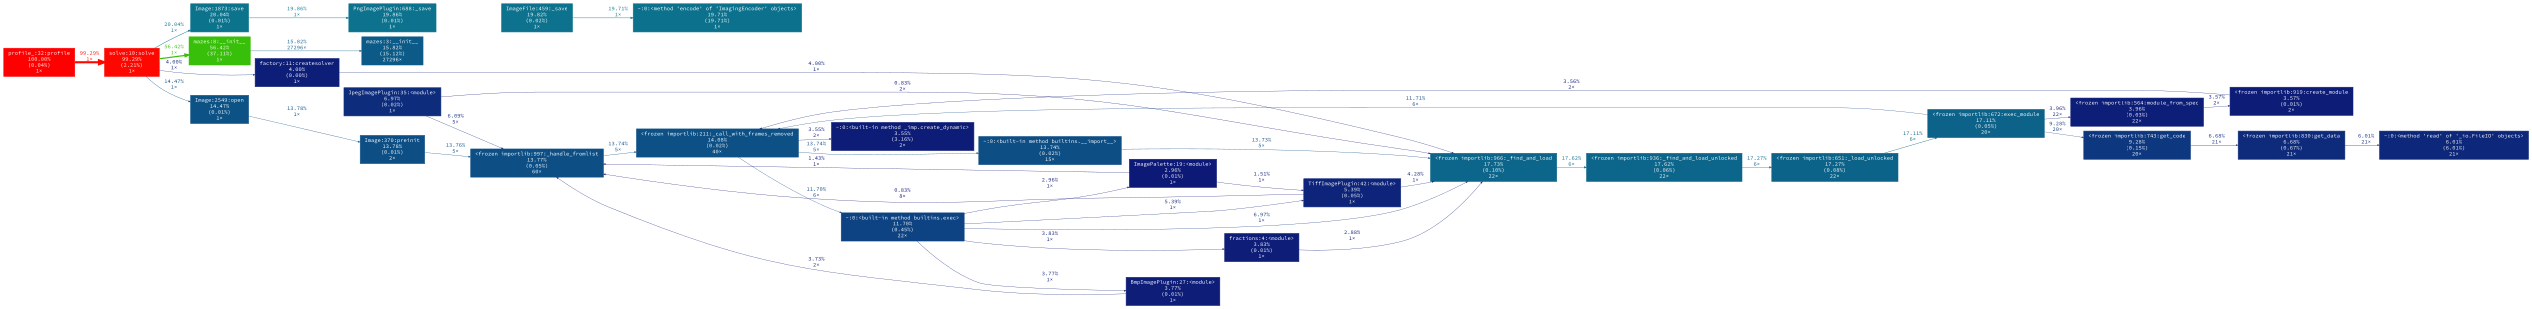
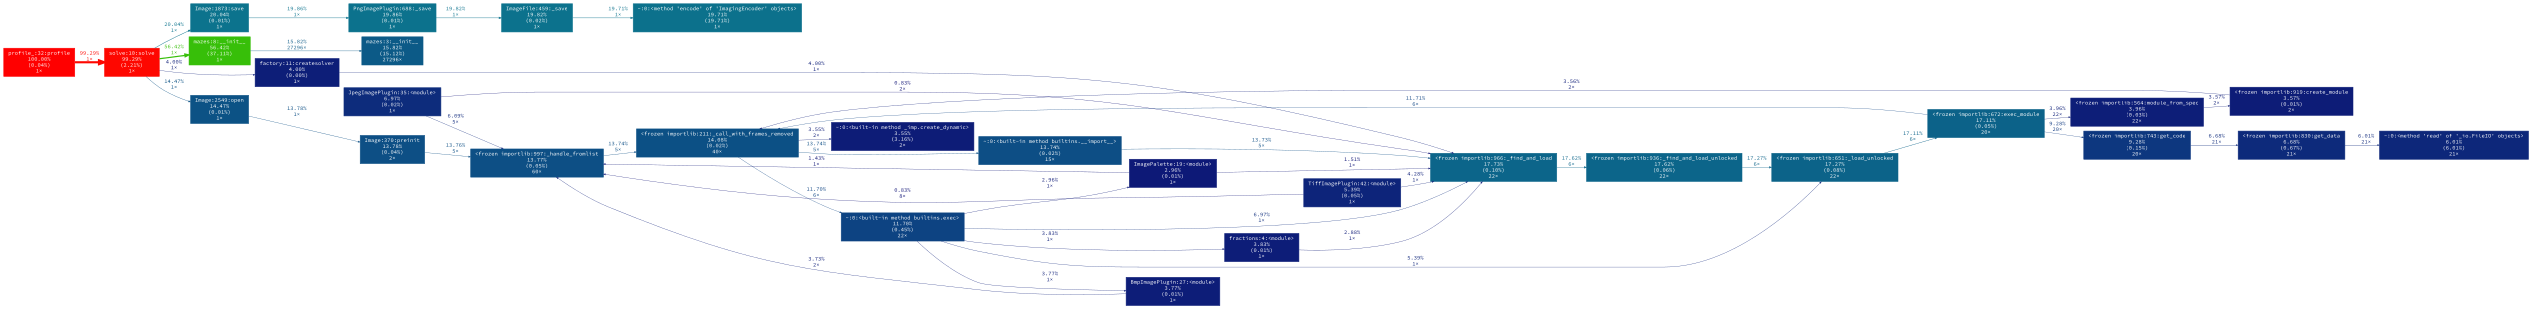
none -> (467, 18)
(392, 150) -> (392, 150)
(1259, 187) -> (1323, 170)
(1133, 215) -> (1392, 267)
